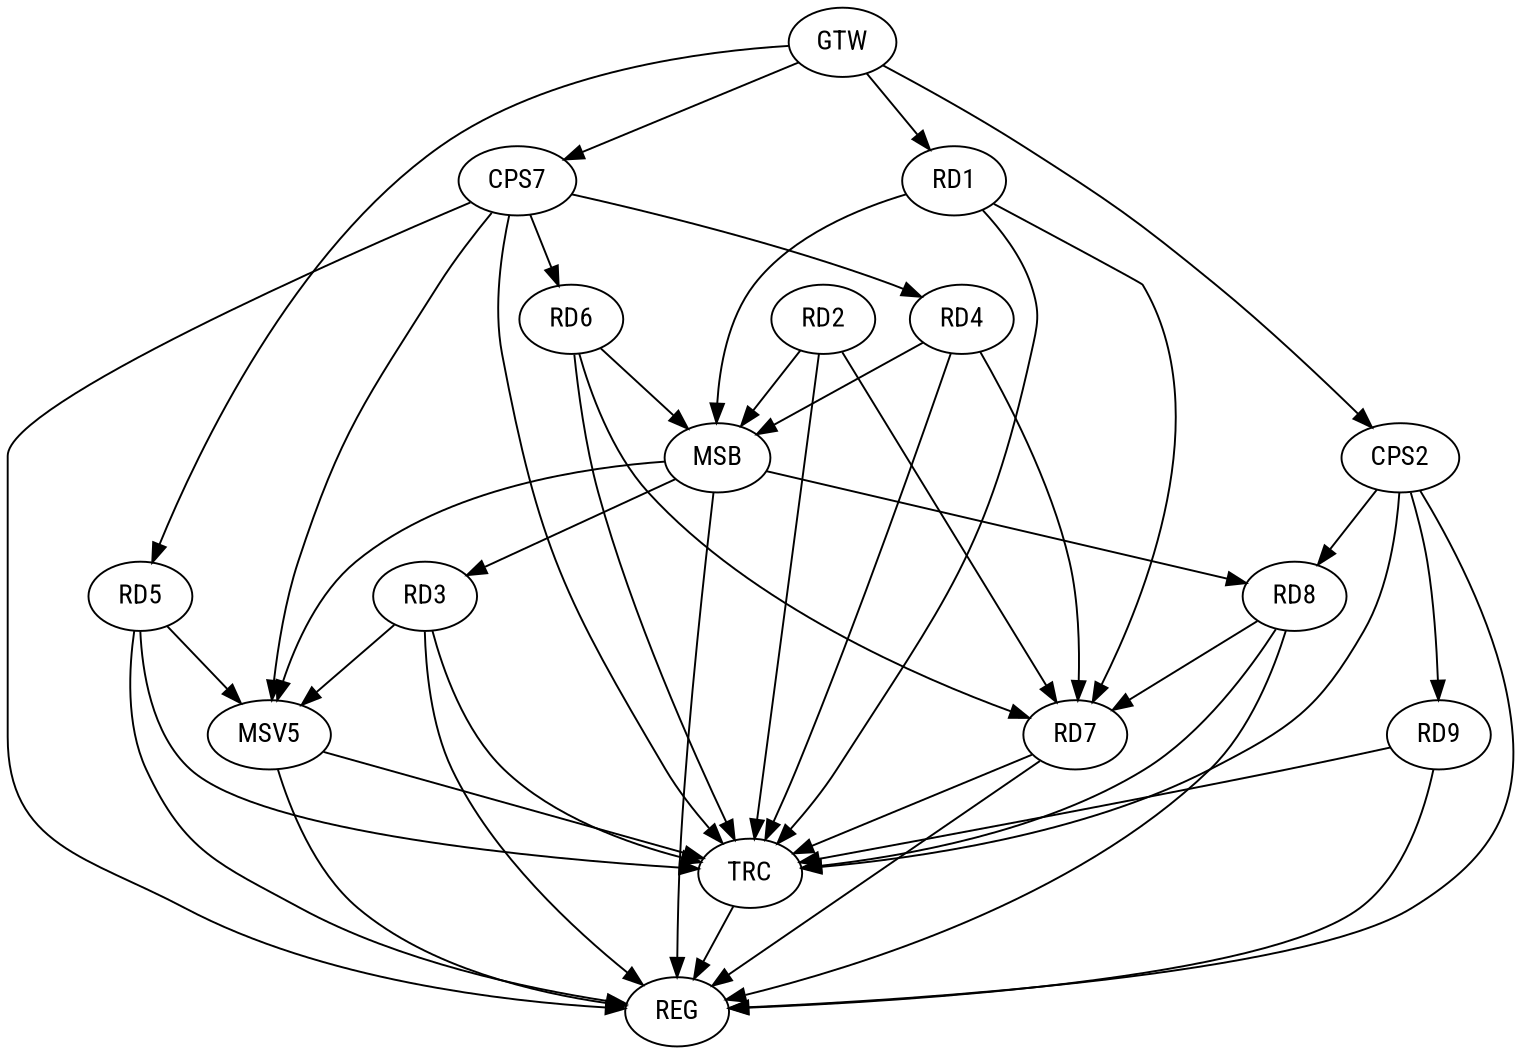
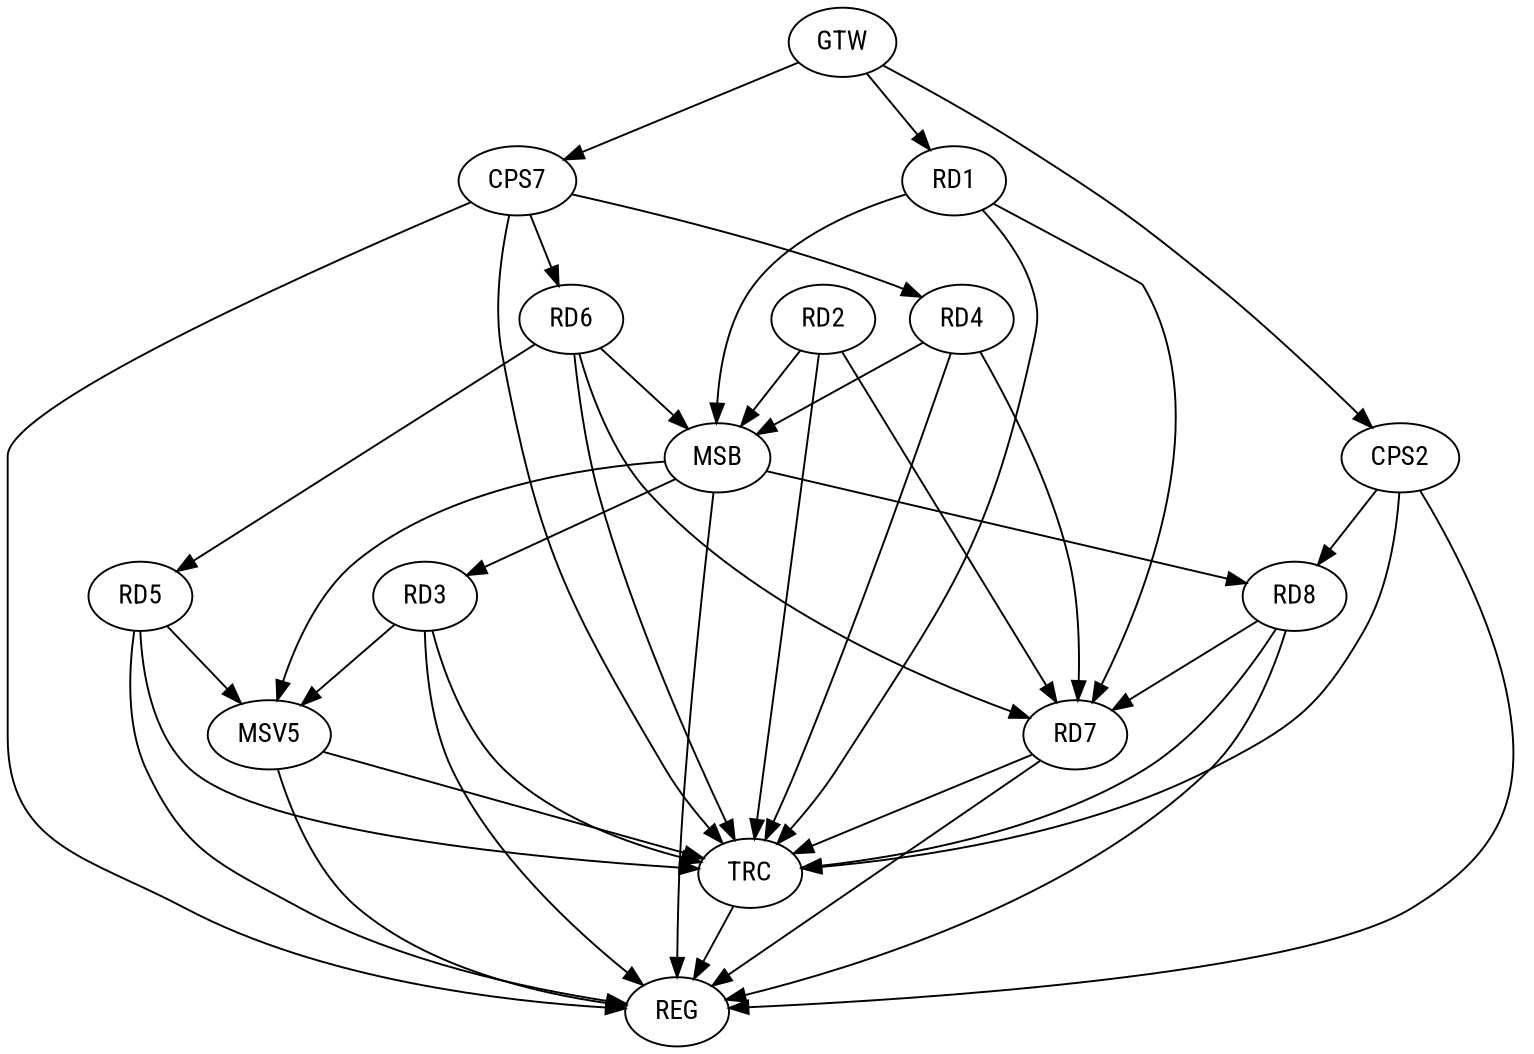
(392, 186) -> (364, 453)
(350, 432) -> none
(1439, 735) -> none
